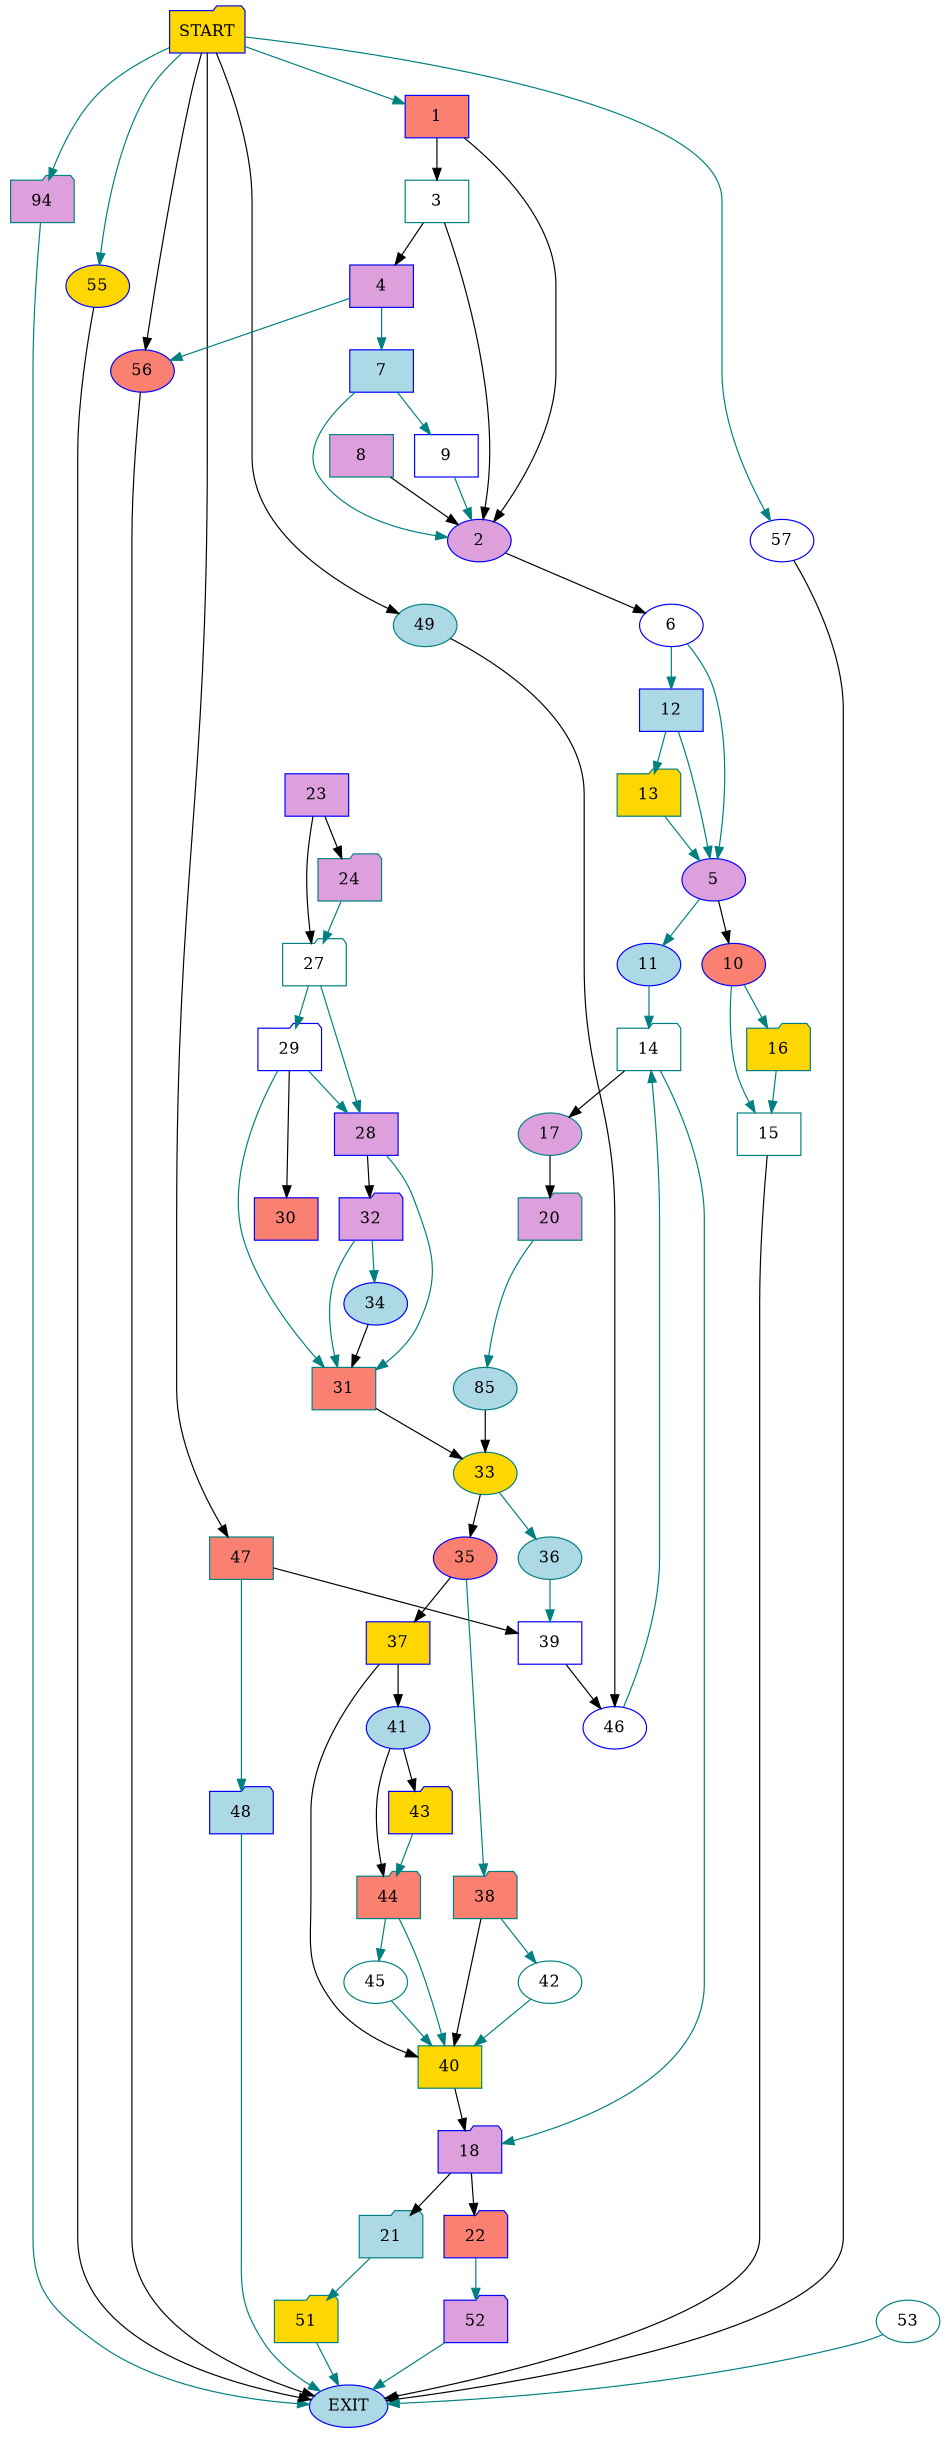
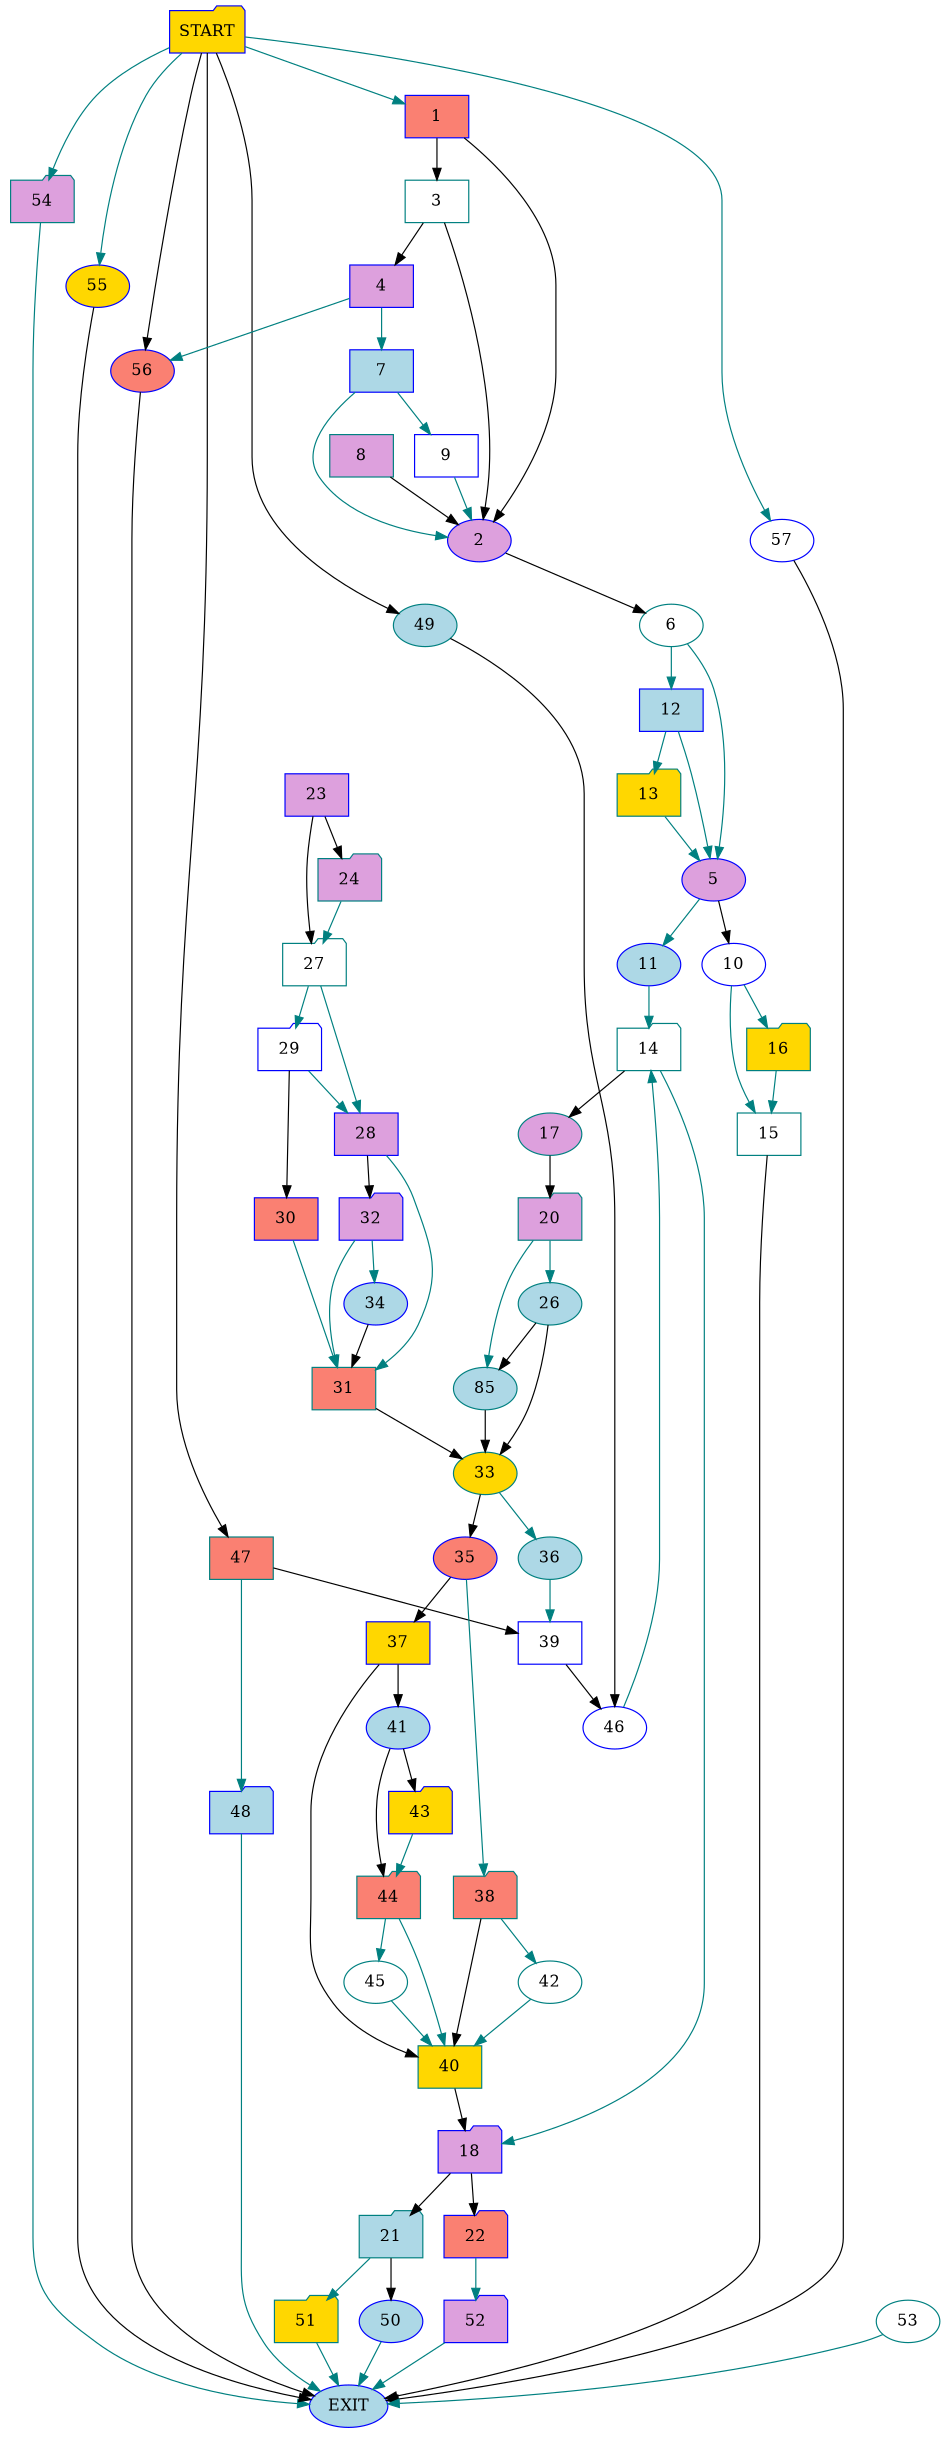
(42, 201) -> (42, 201)
(671, 625) -> (671, 625)
(734, 965) -> (734, 965)
(240, 1222) -> (313, 1298)
none -> (550, 1304)
none -> (391, 2321)
